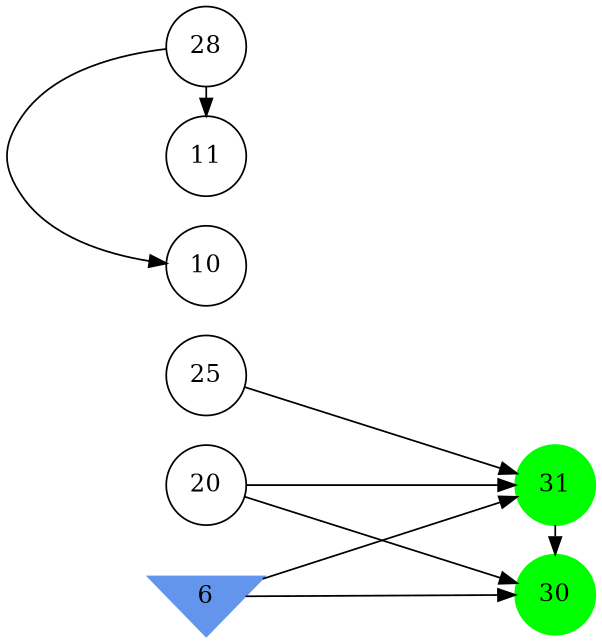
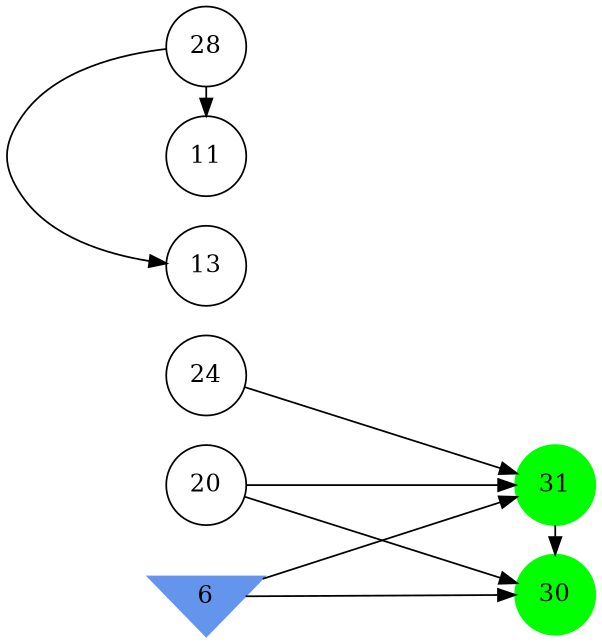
(206, 266) -> (206, 266)
(206, 375) -> (206, 375)
